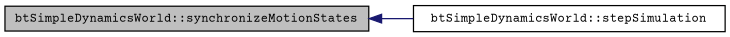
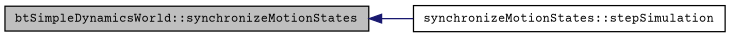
(569, 19) -> (569, 19)
